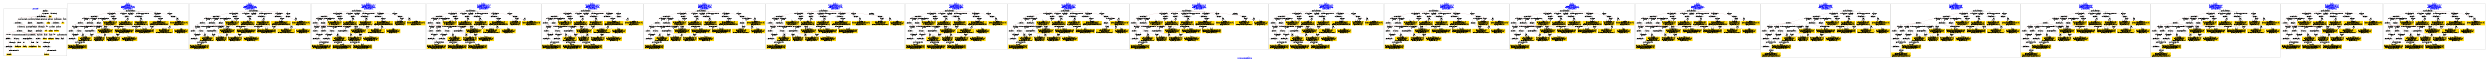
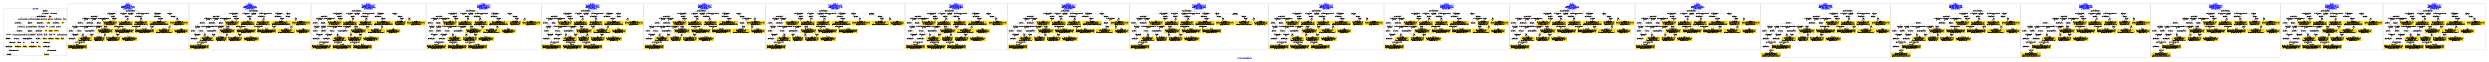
(57, 39) -> (57, 39)
(62, 39) -> (62, 39)
(9, 55) -> (9, 55)
